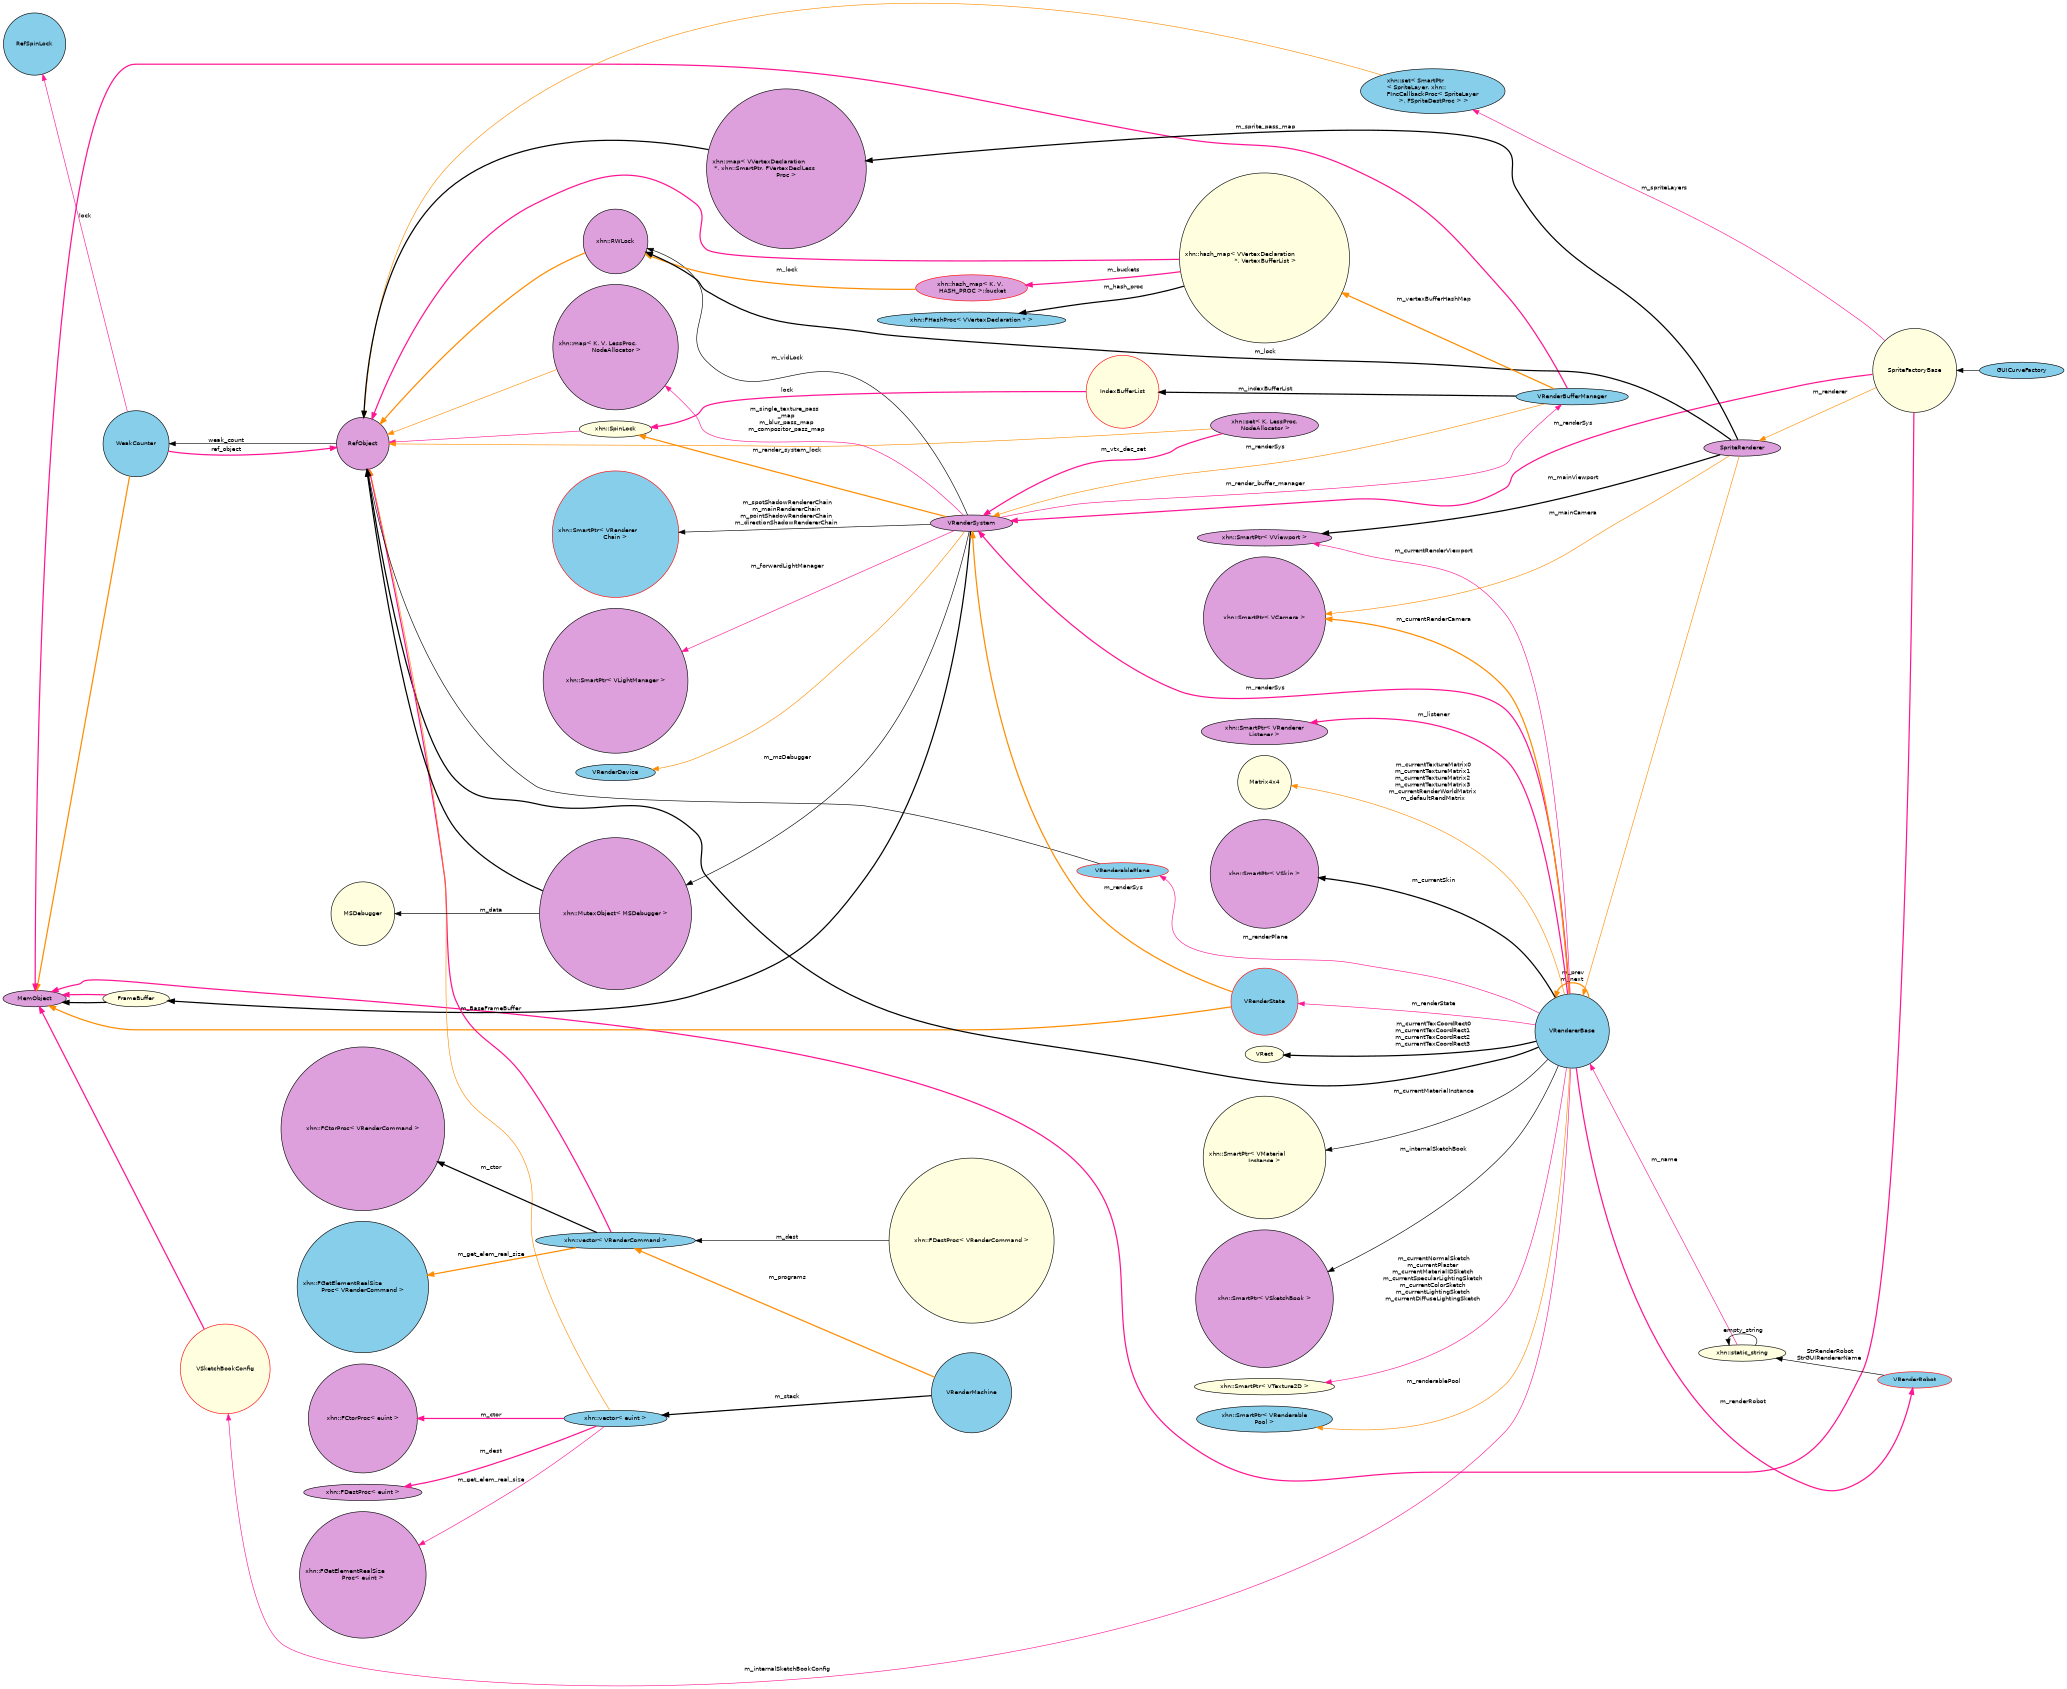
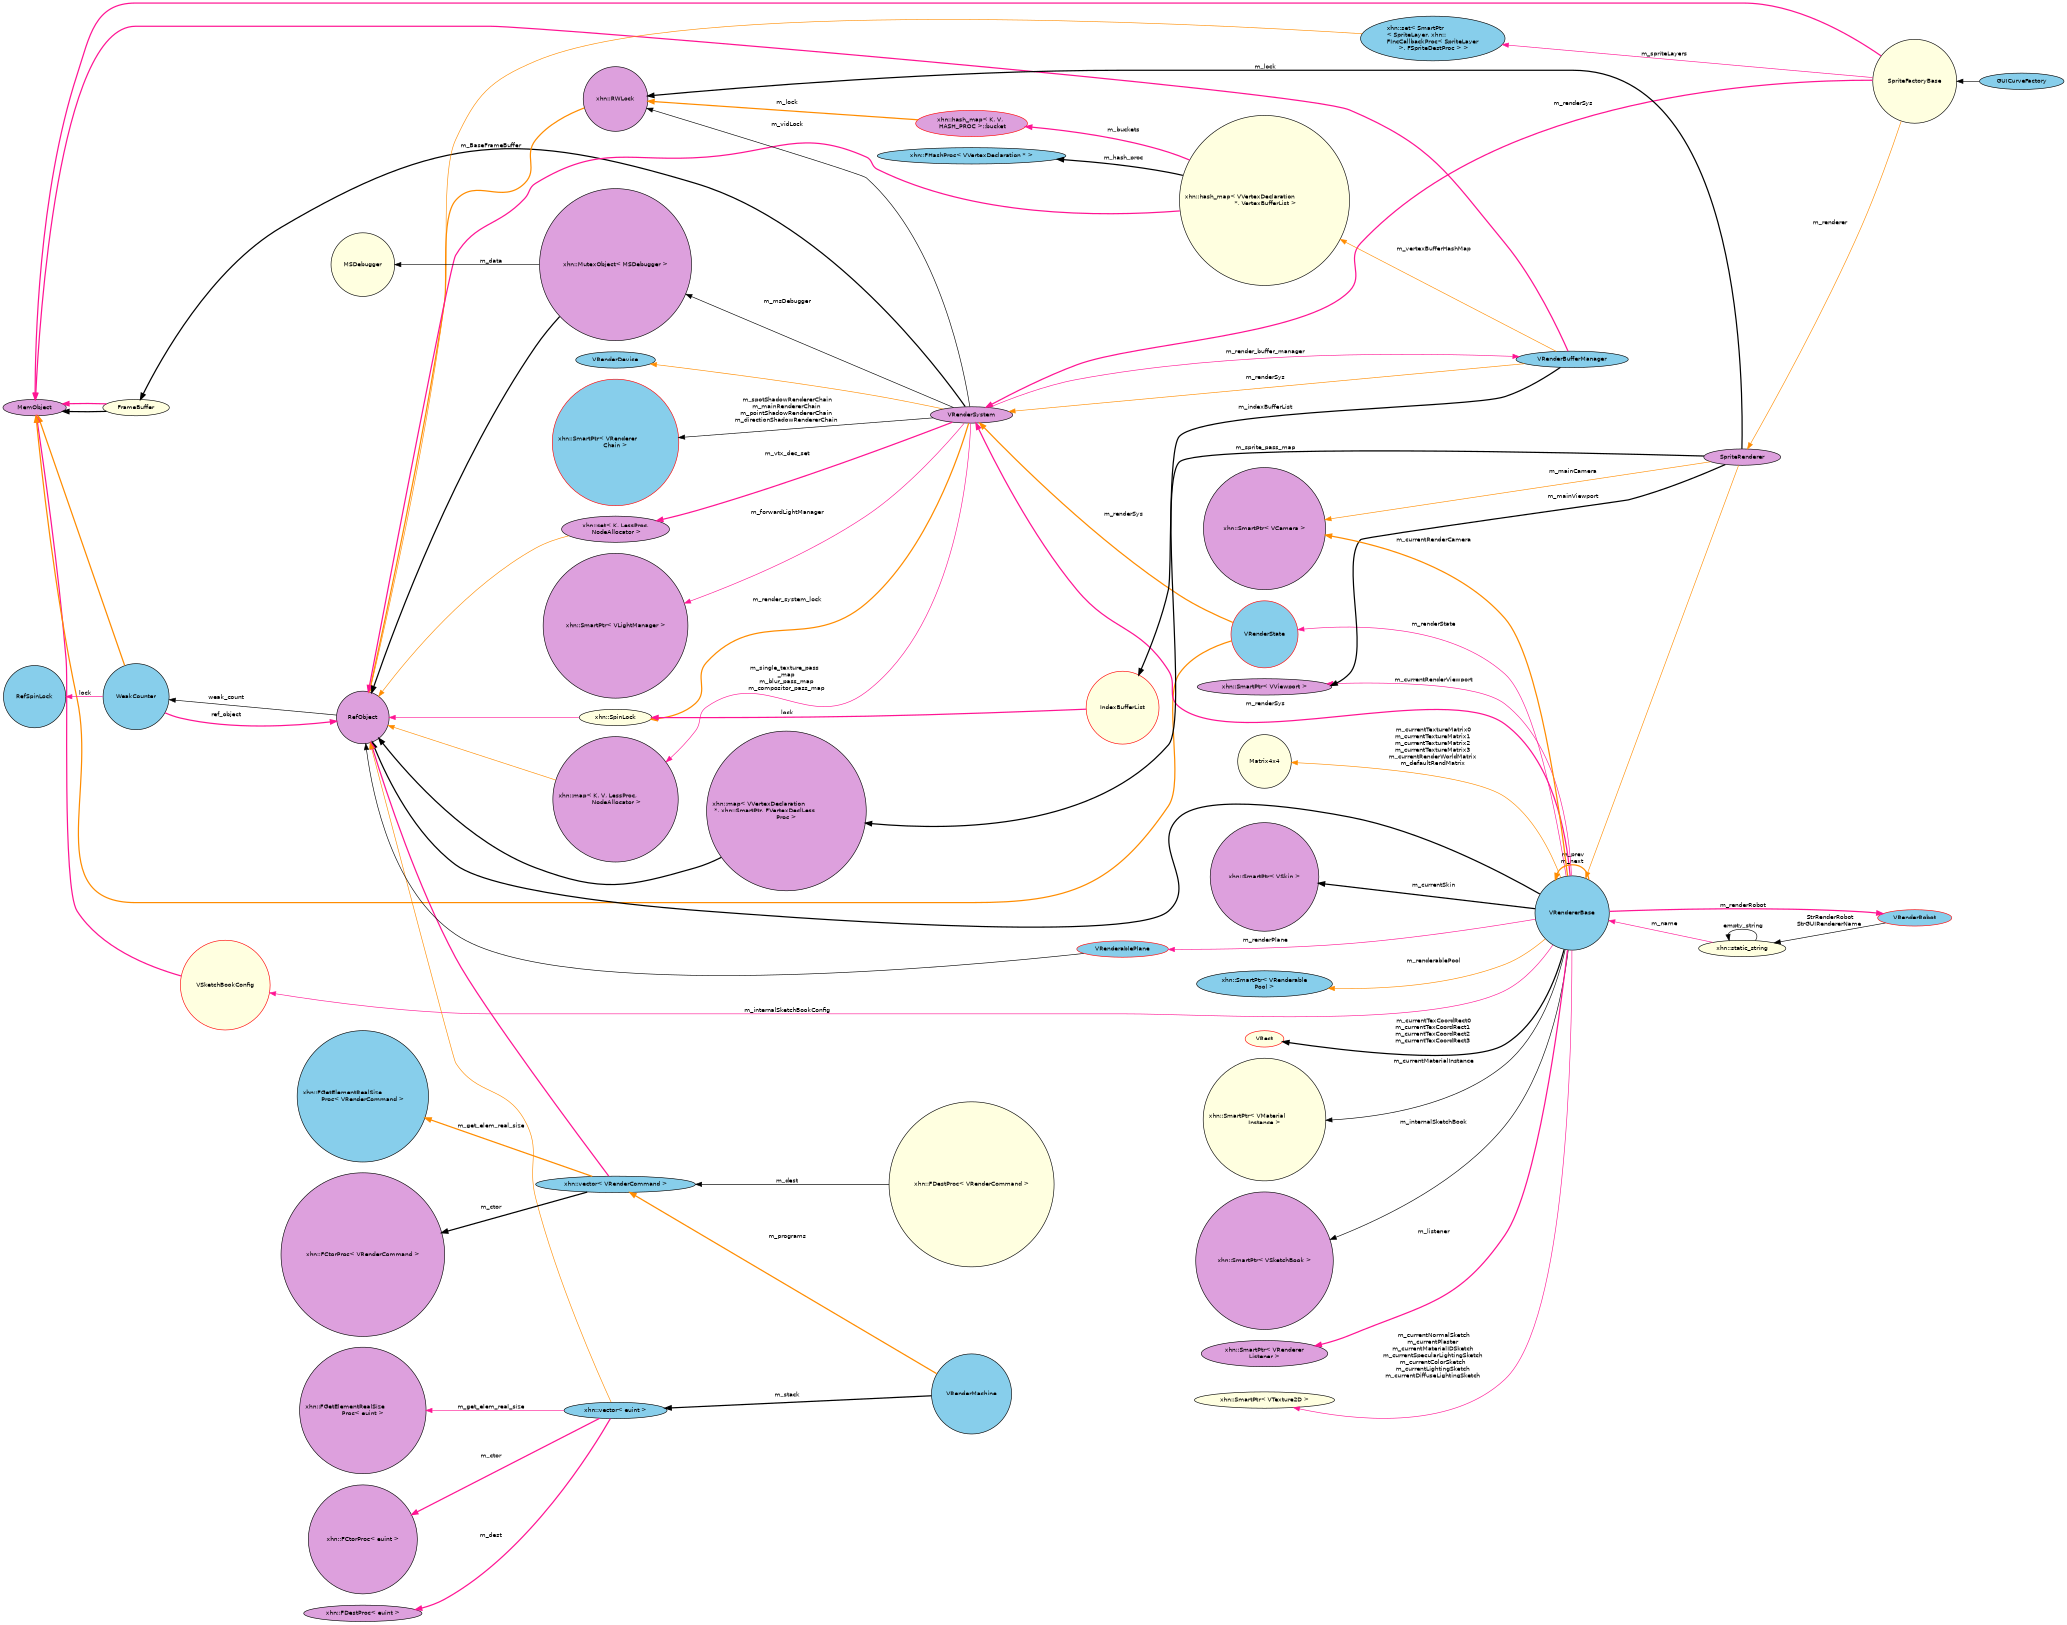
(1451, 342) -> (1451, 297)
(1102, 461) -> (809, 475)
(1265, 1054) -> (1265, 1039)
